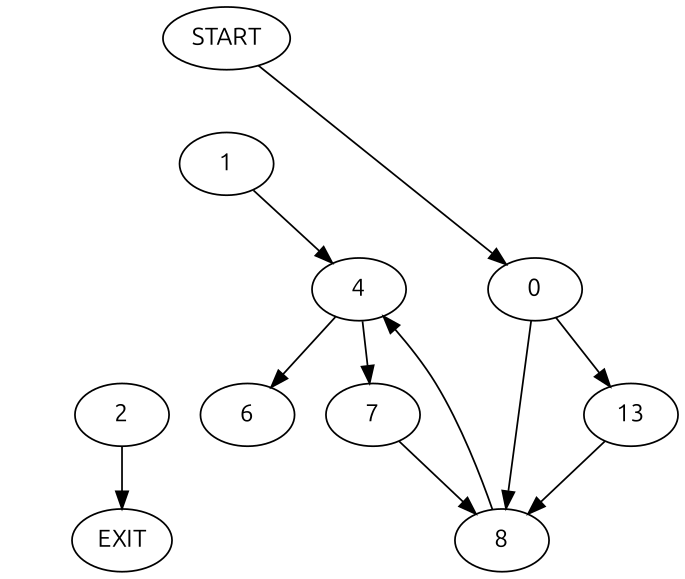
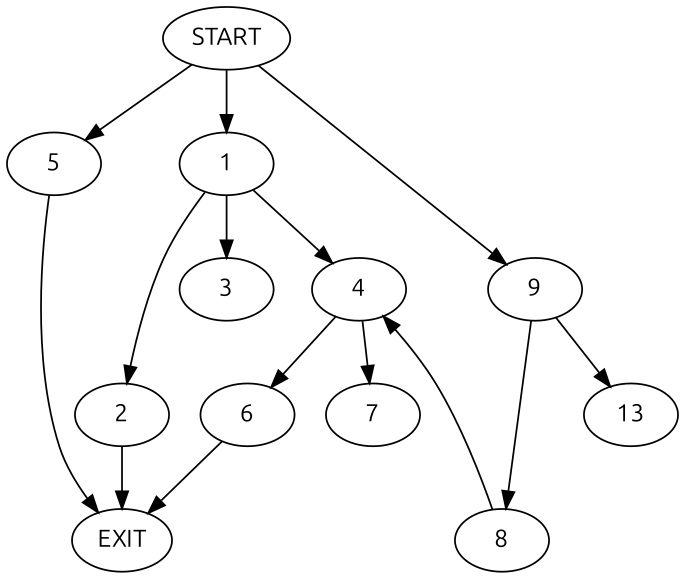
none -> (227, 93)
none -> (54, 164)
none -> (157, 275)
none -> (227, 289)
(535, 289) -> (535, 289)
none -> (192, 471)
(431, 472) -> none
(573, 472) -> none
